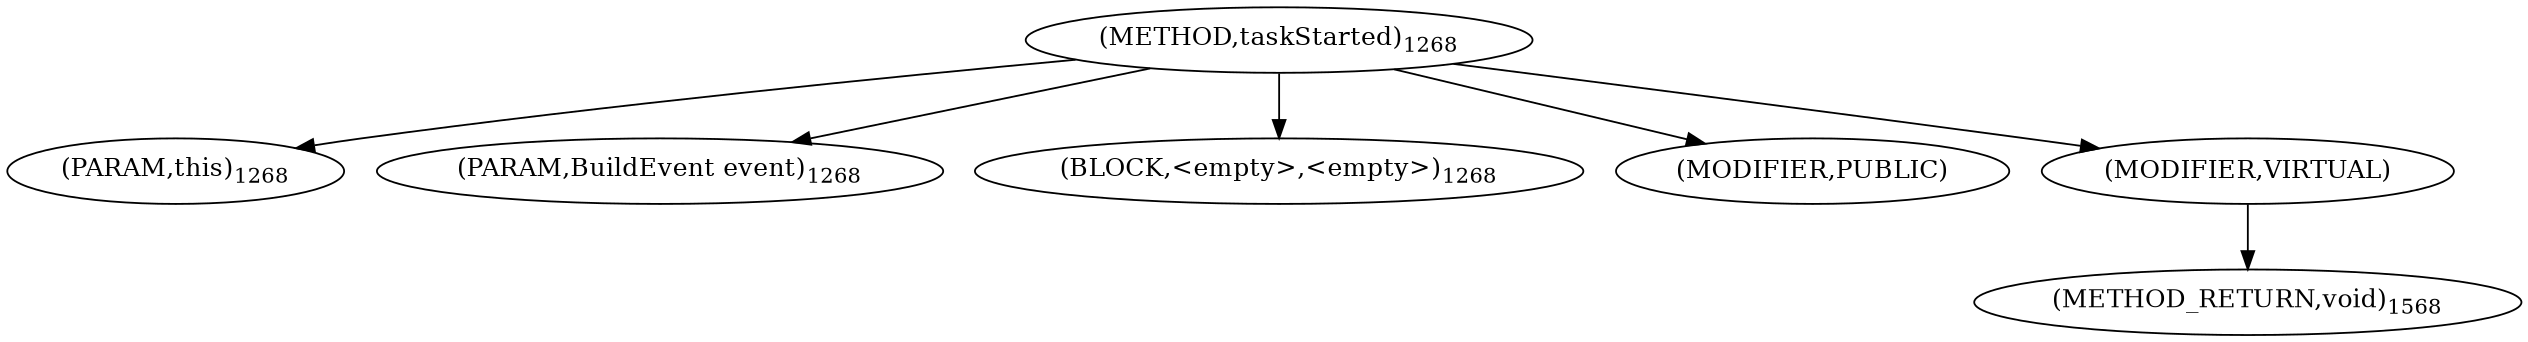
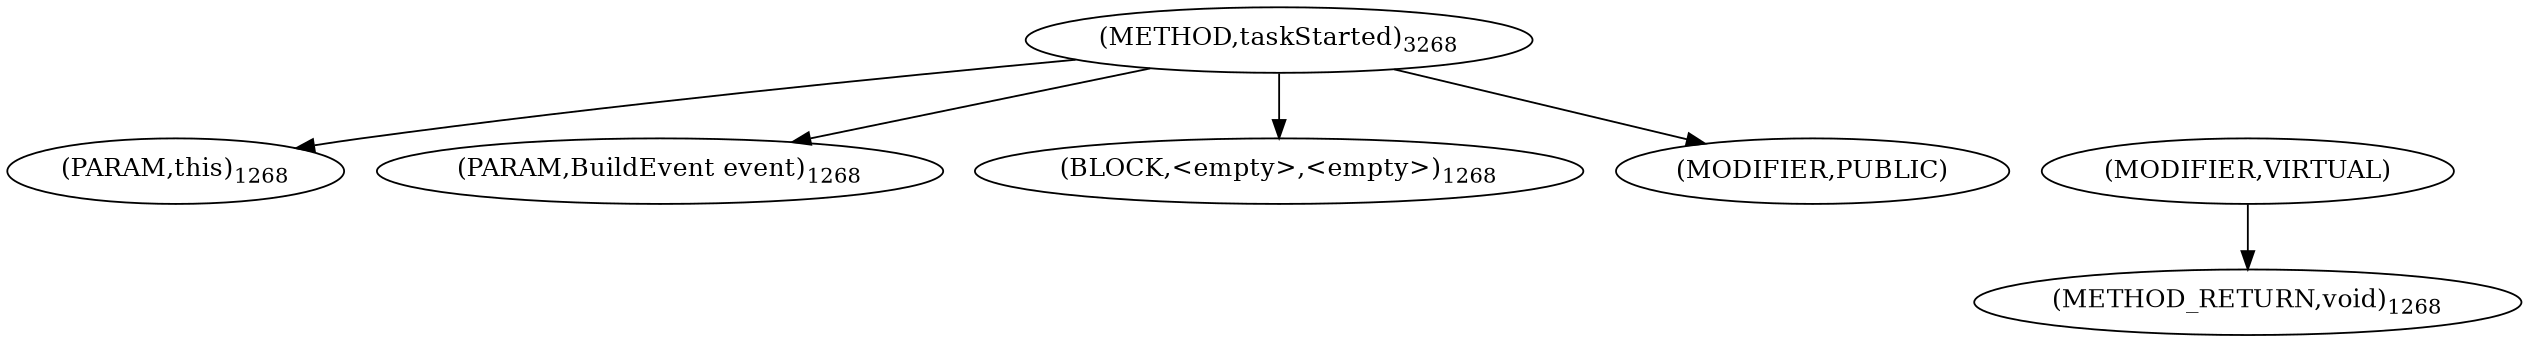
(1431, 37) -> (1431, 37)
(1767, 104) -> none
(2415, 300) -> (2415, 300)
